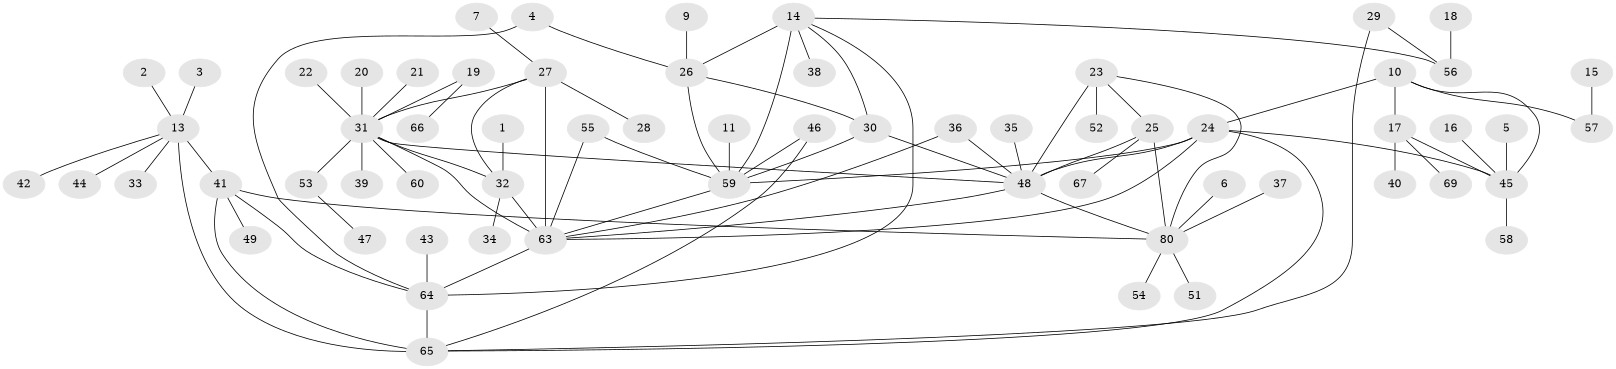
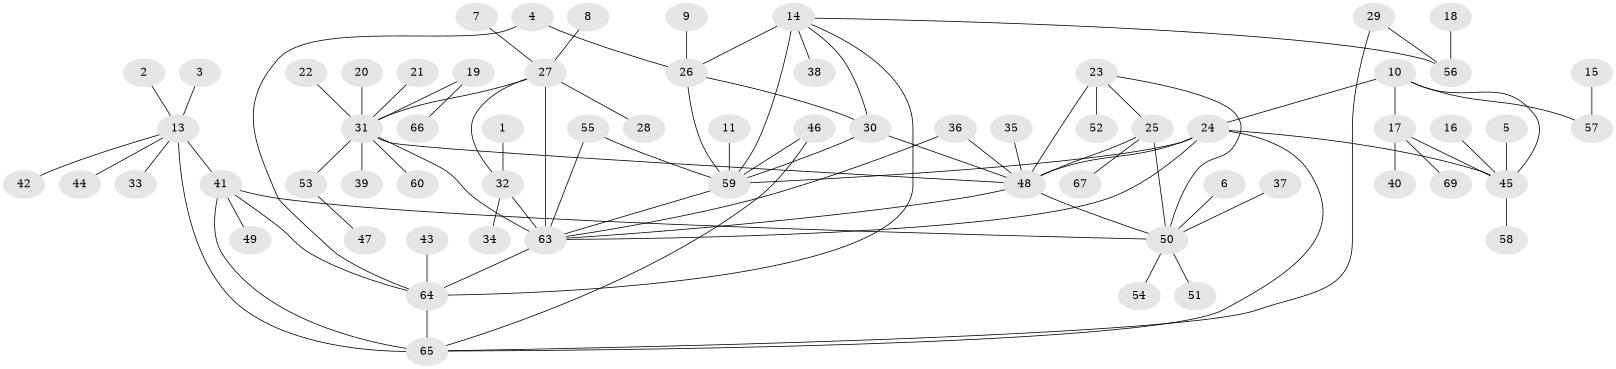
none -> (588, 17)
(432, 157) -> none
(1167, 240) -> (1167, 240)
